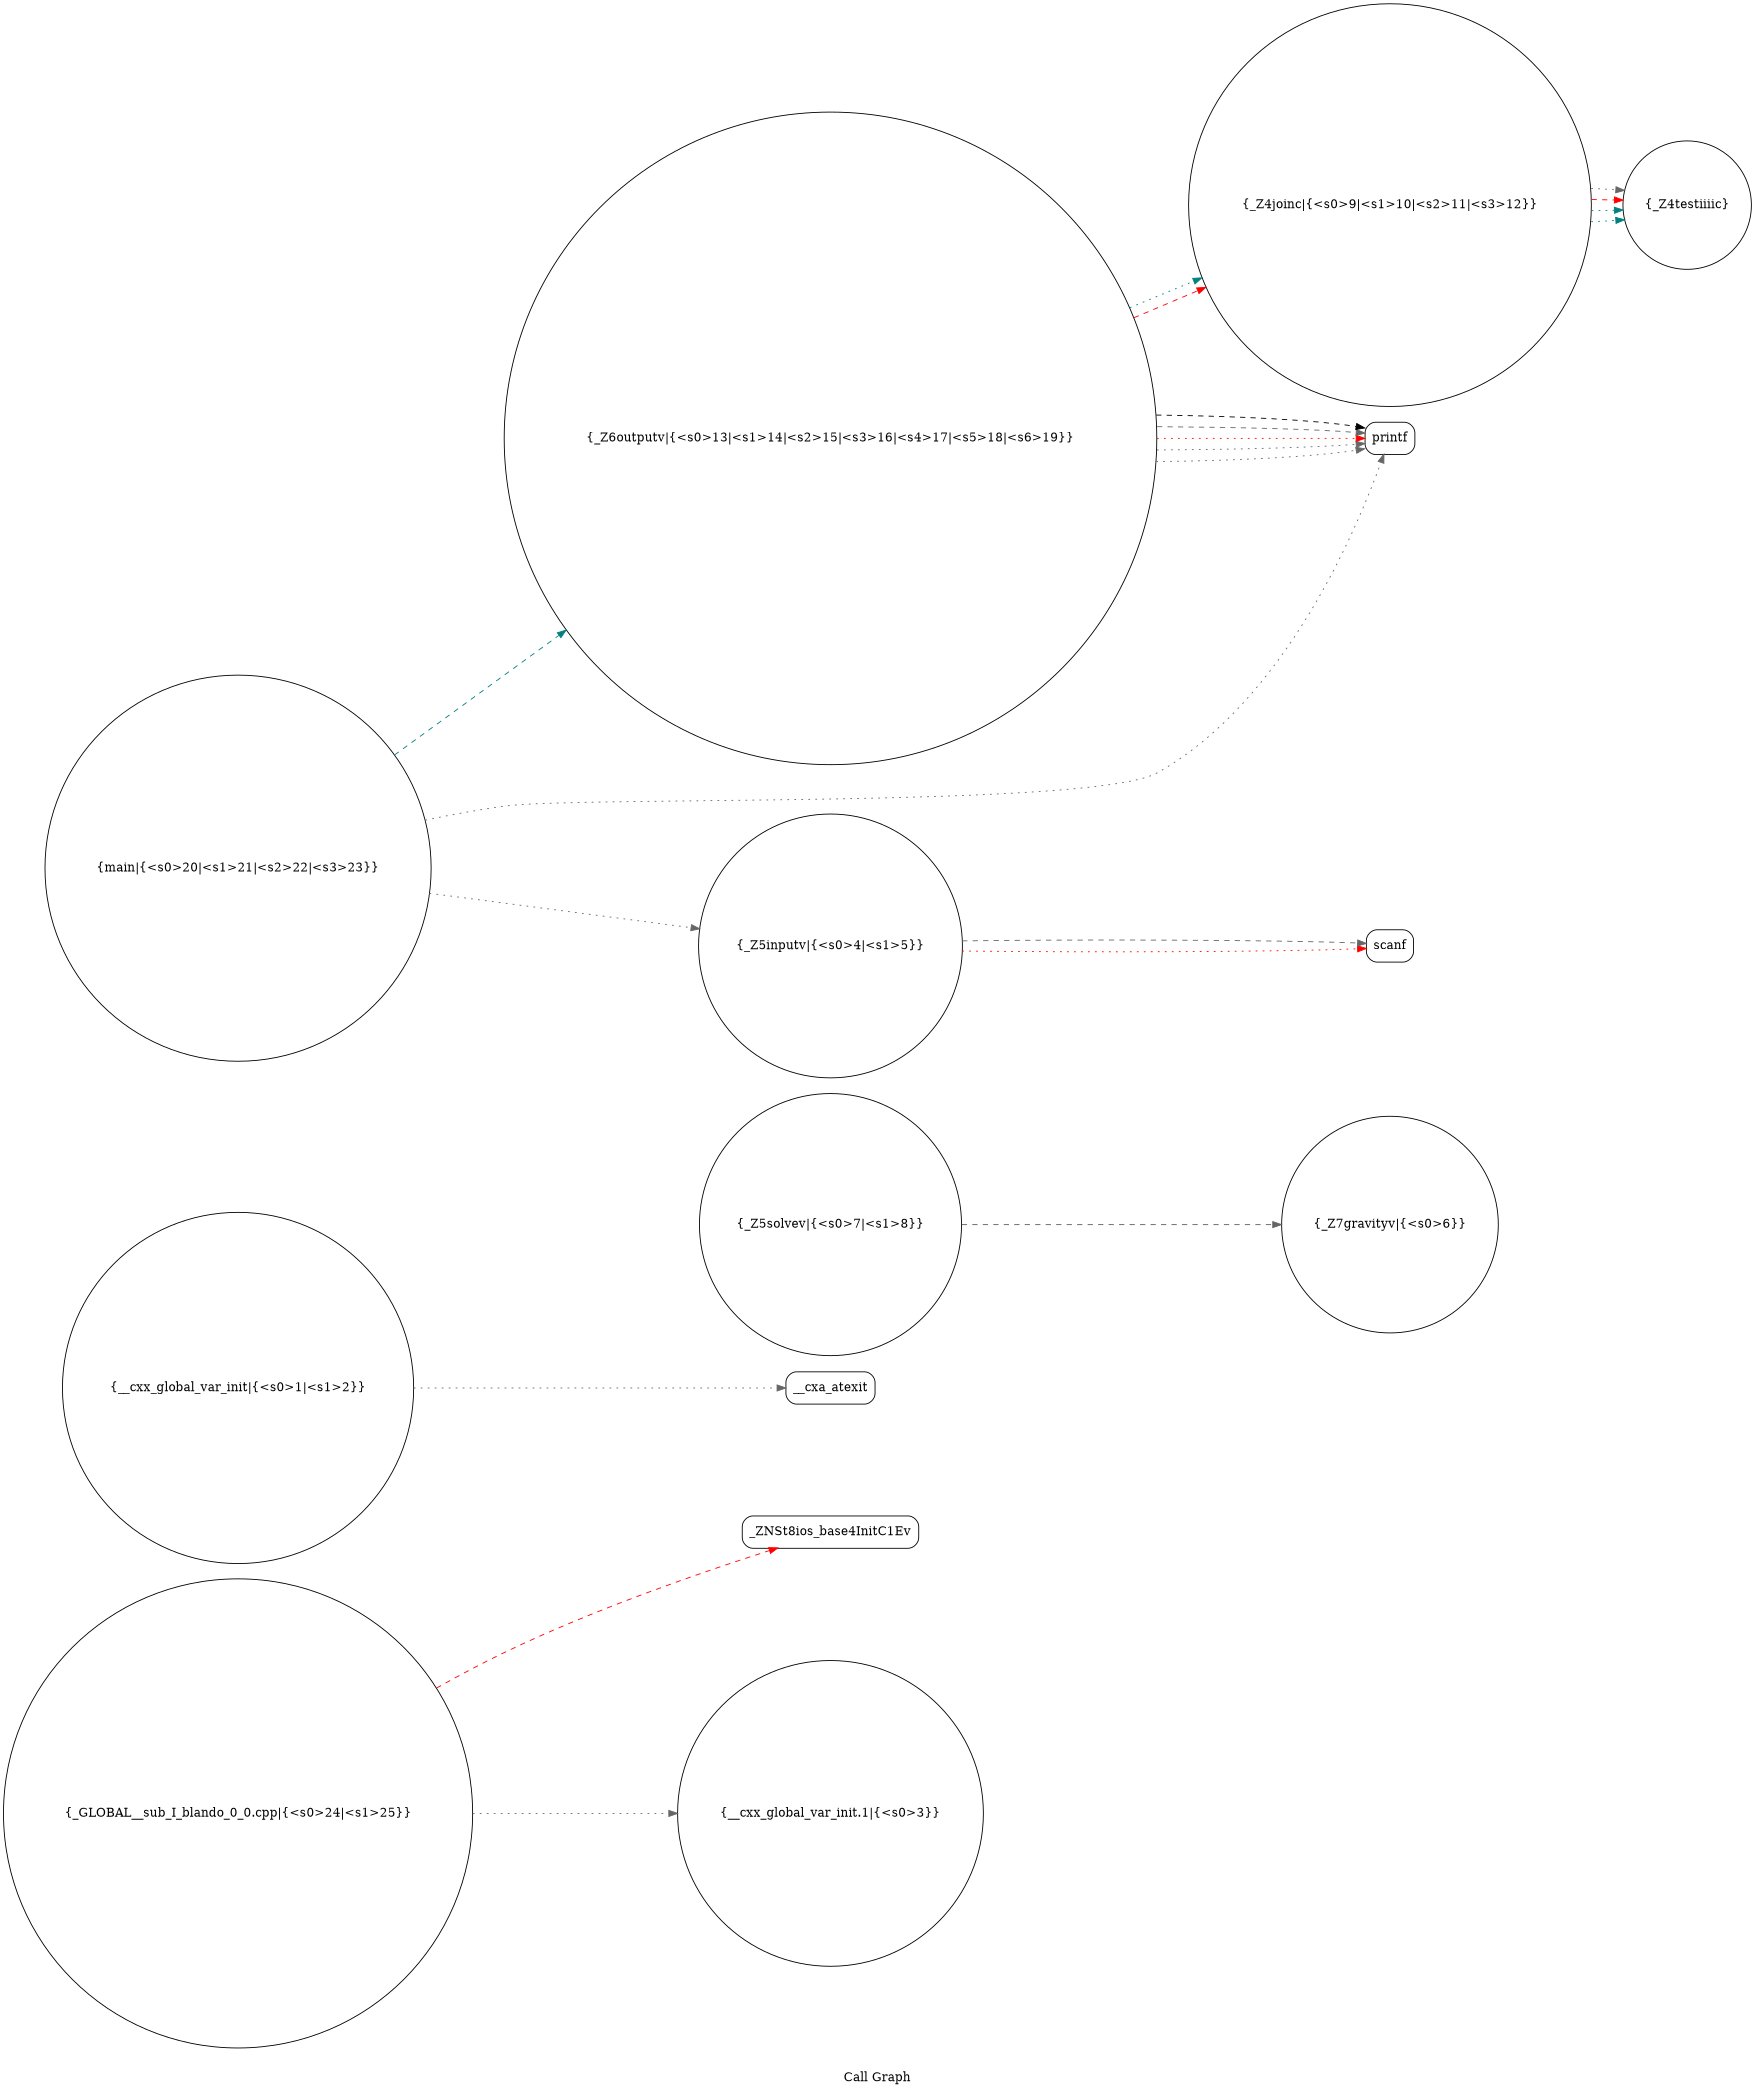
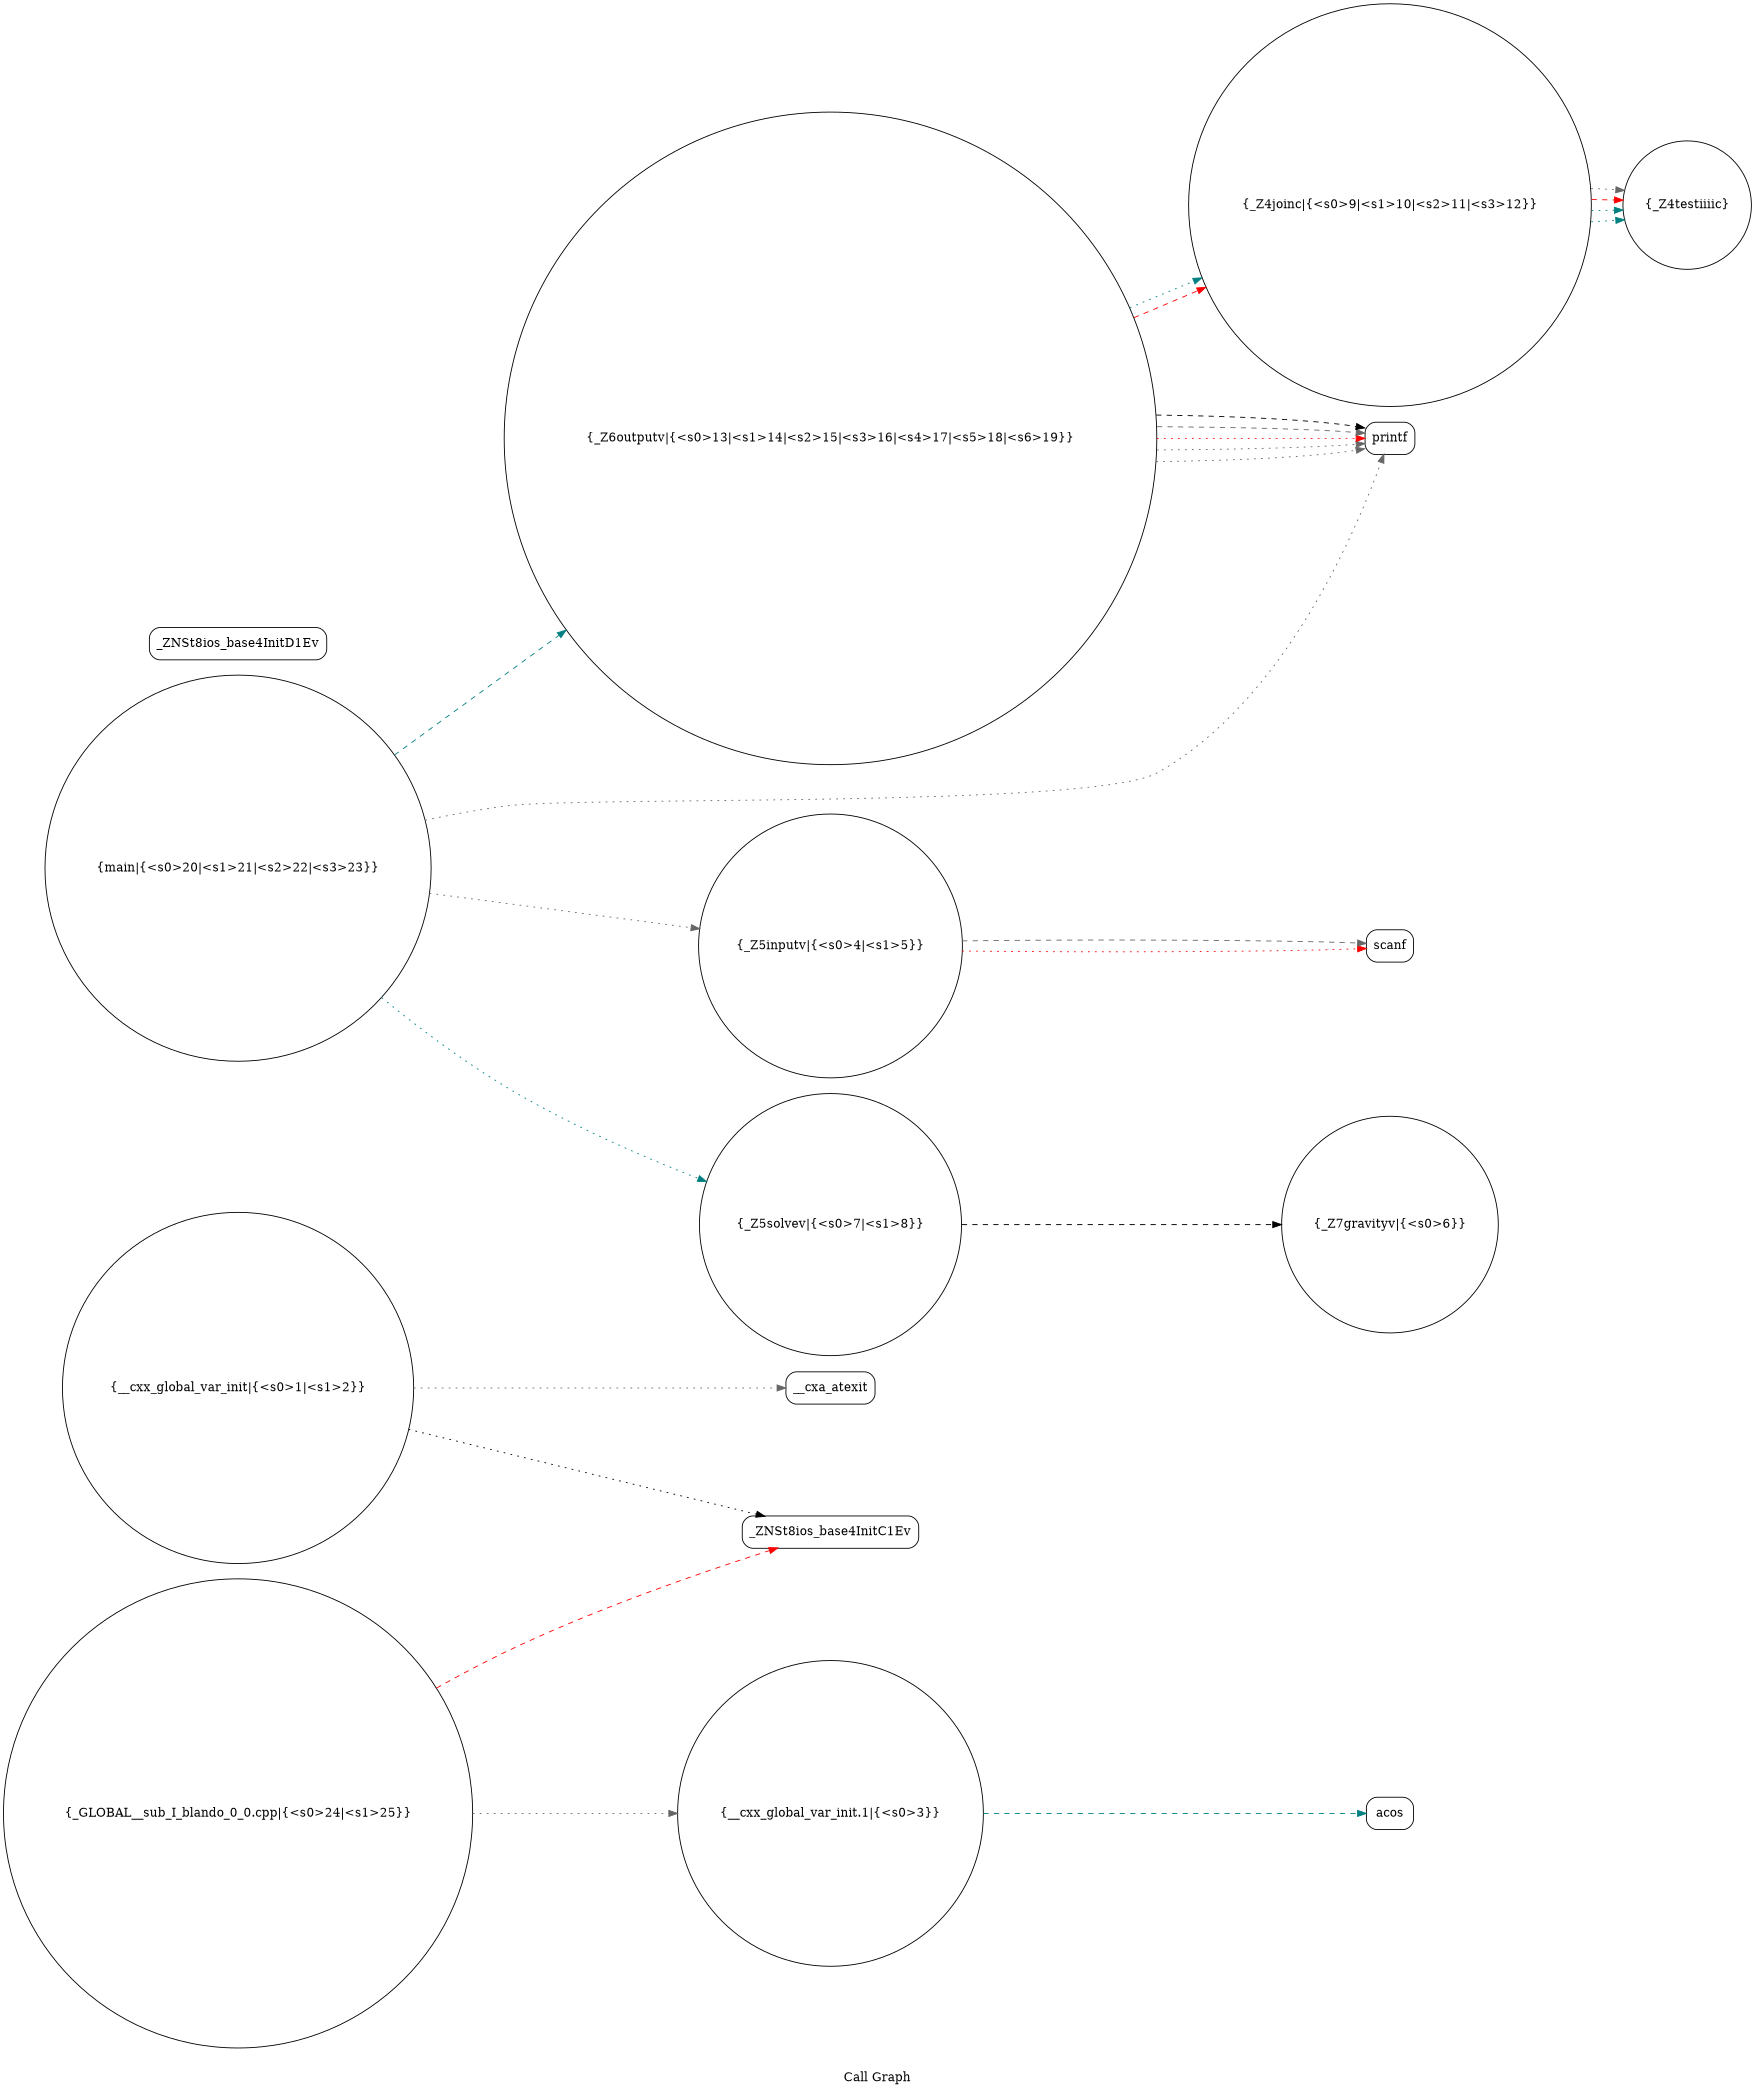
none -> (238, 644)
none -> (532, 1102)
(1117, 1225) -> (1117, 1225)
none -> (582, 1472)
none -> (1390, 1813)
